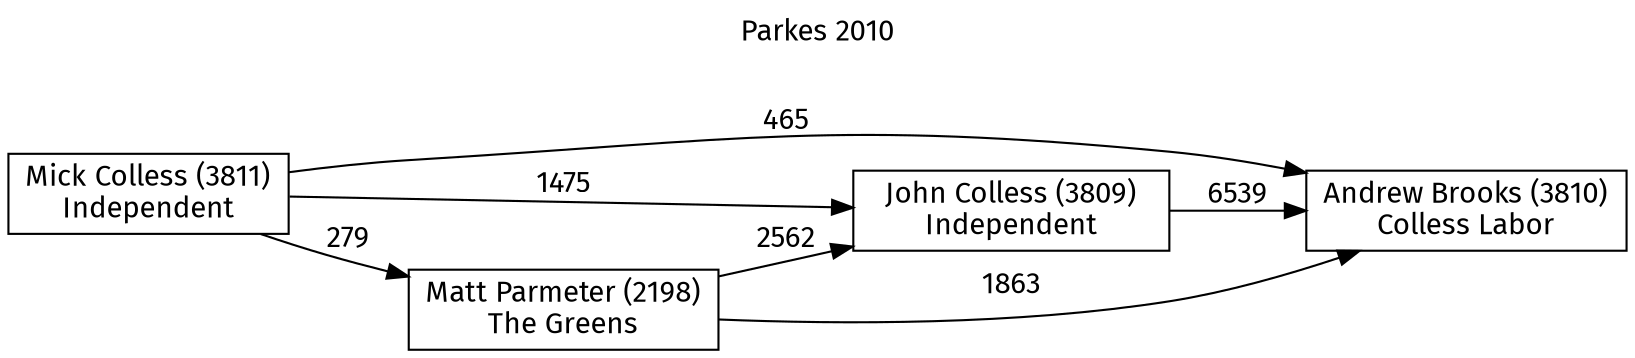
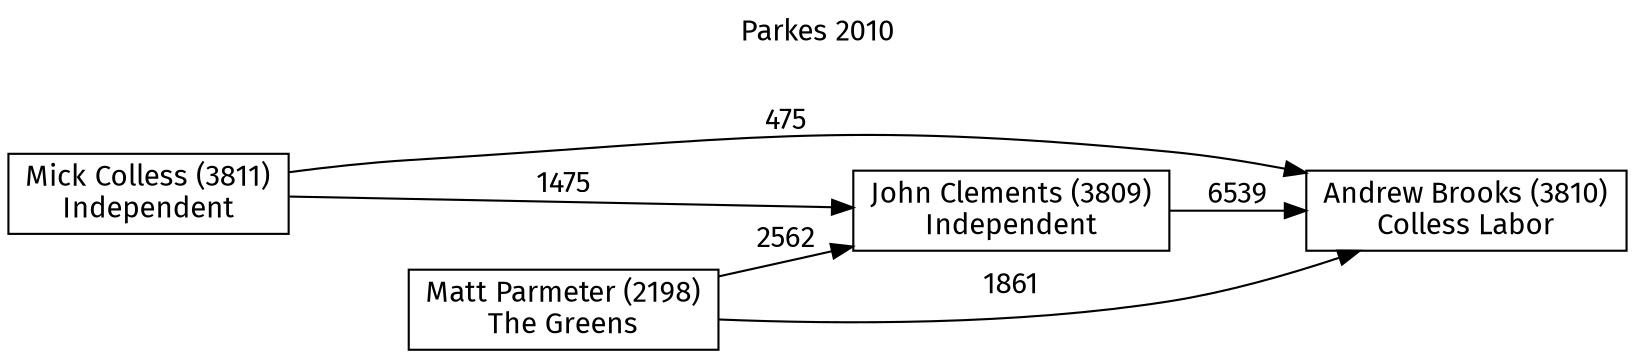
(786, 121) -> (786, 121)
(1011, 211) -> (1011, 211)
(324, 254) -> none
(1011, 285) -> (1011, 285)
